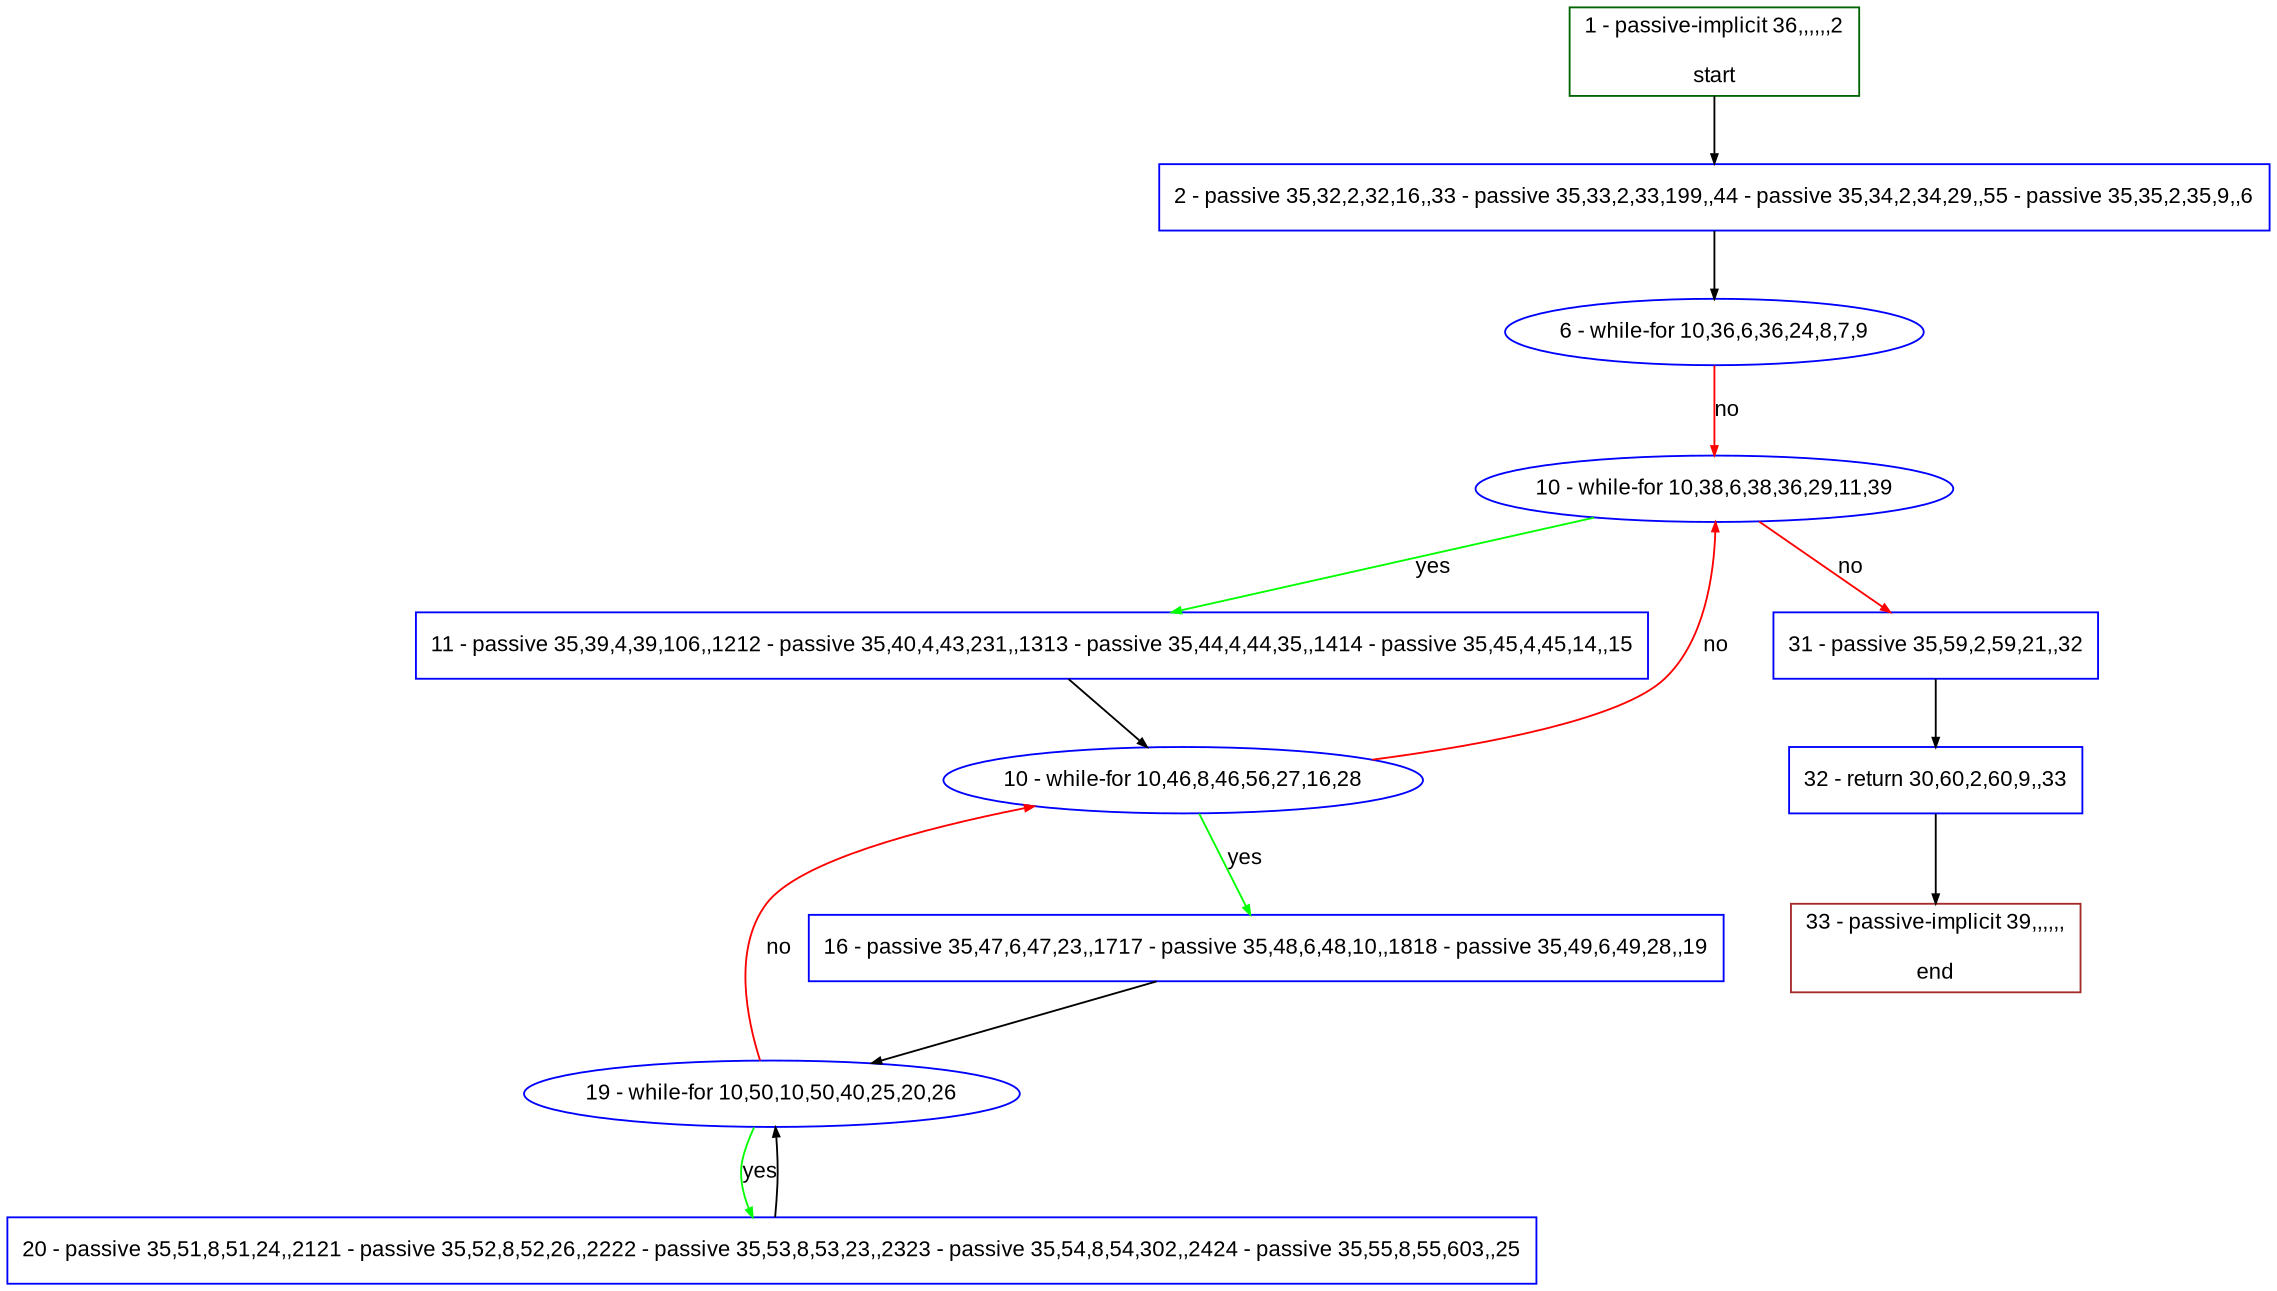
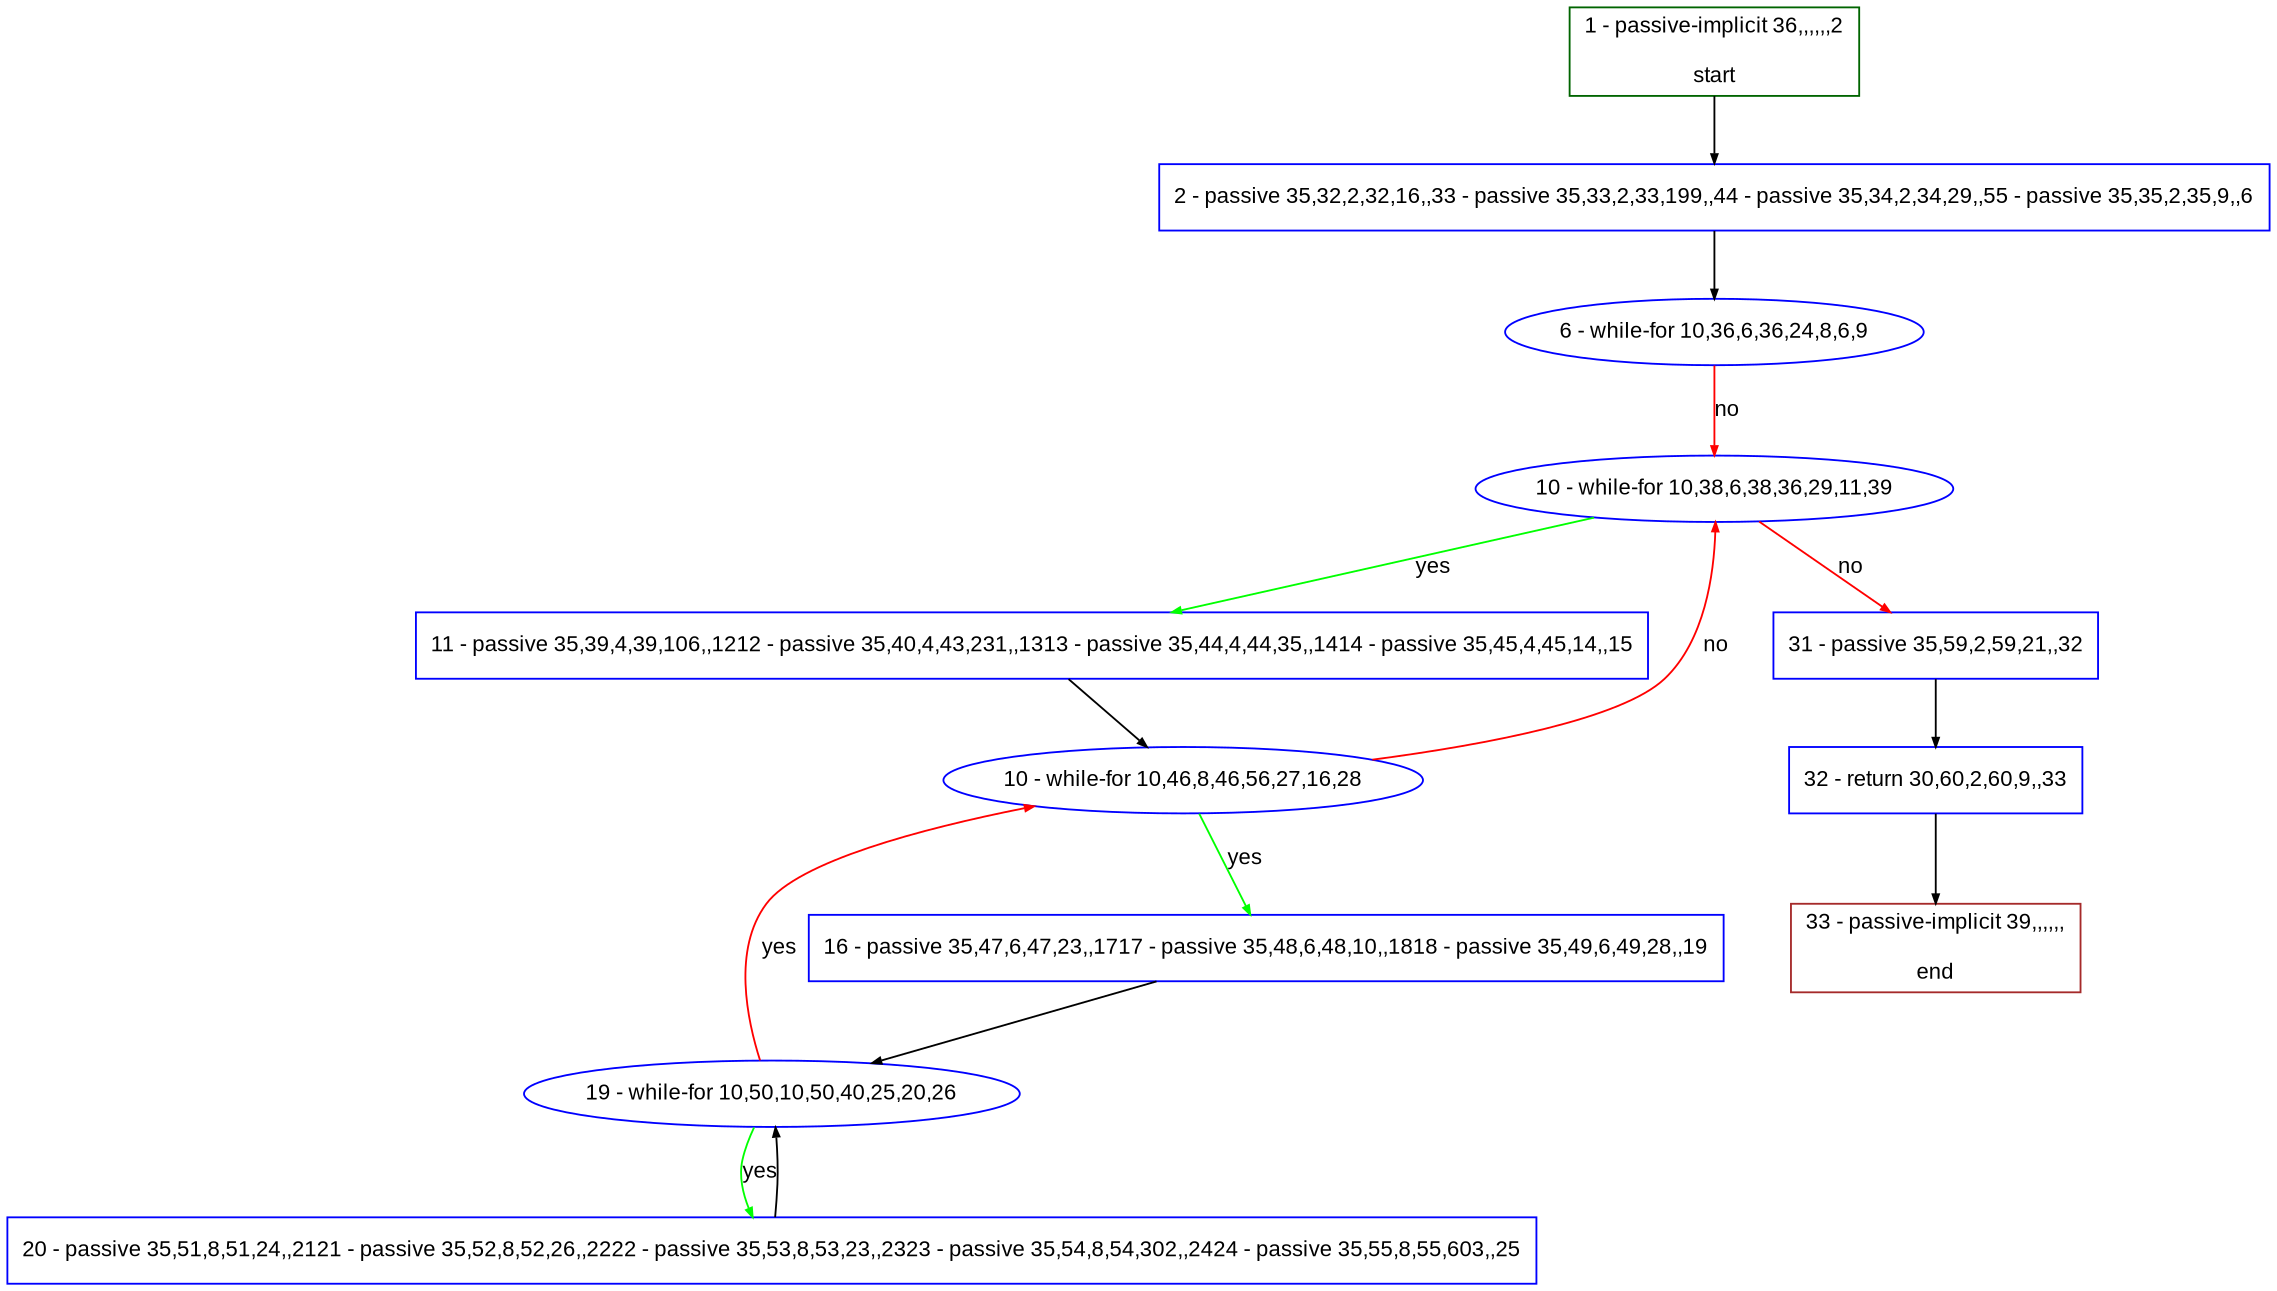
(1714, 332) -> (1714, 332)
(779, 948) -> (779, 948)
